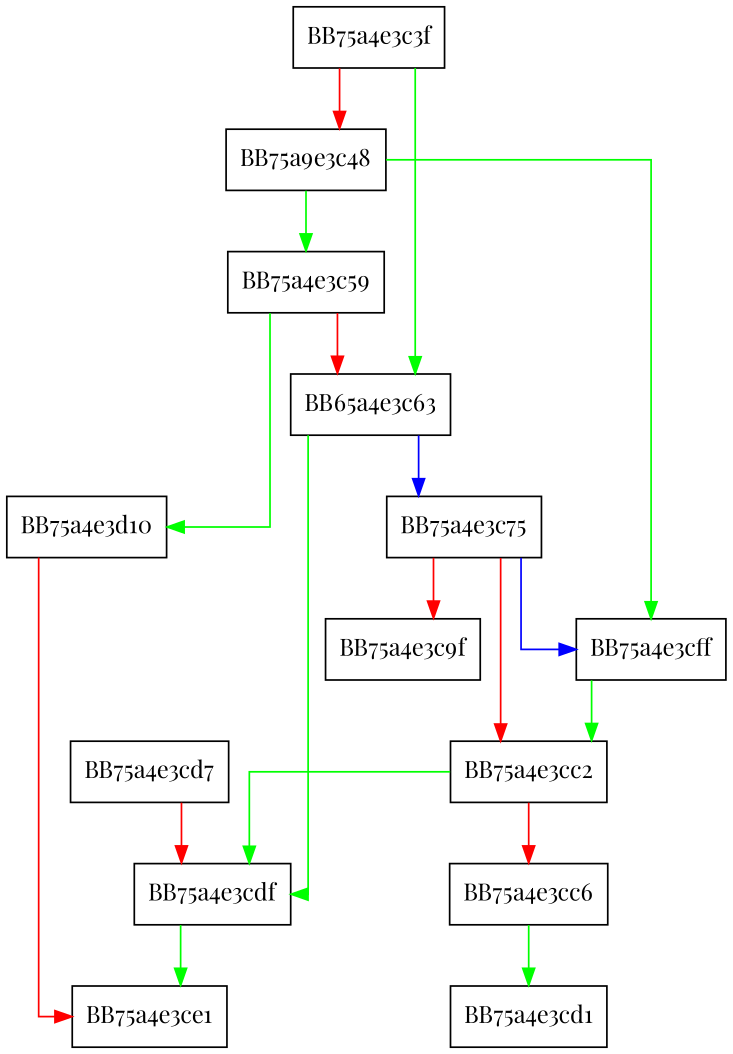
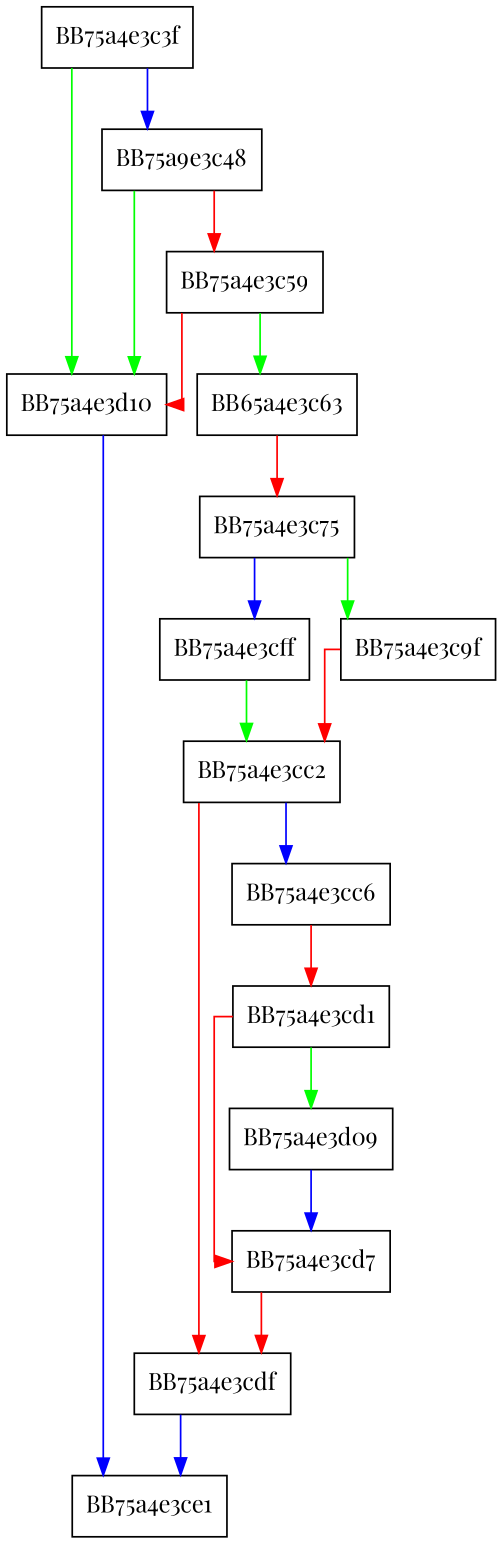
(340, 90) -> (147, 90)
(306, 212) -> (214, 212)
(415, 212) -> (72, 212)
(651, 248) -> (134, 274)
(337, 335) -> (260, 335)
(419, 457) -> (277, 457)
(270, 463) -> (182, 360)
(434, 579) -> (348, 579)
(501, 641) -> (325, 679)
(308, 666) -> none
(319, 772) -> (199, 1069)
(39, 795) -> (103, 947)
(529, 824) -> (286, 824)
(181, 947) -> (181, 1436)
(529, 947) -> (311, 947)
none -> (214, 1131)
none -> (311, 1139)
